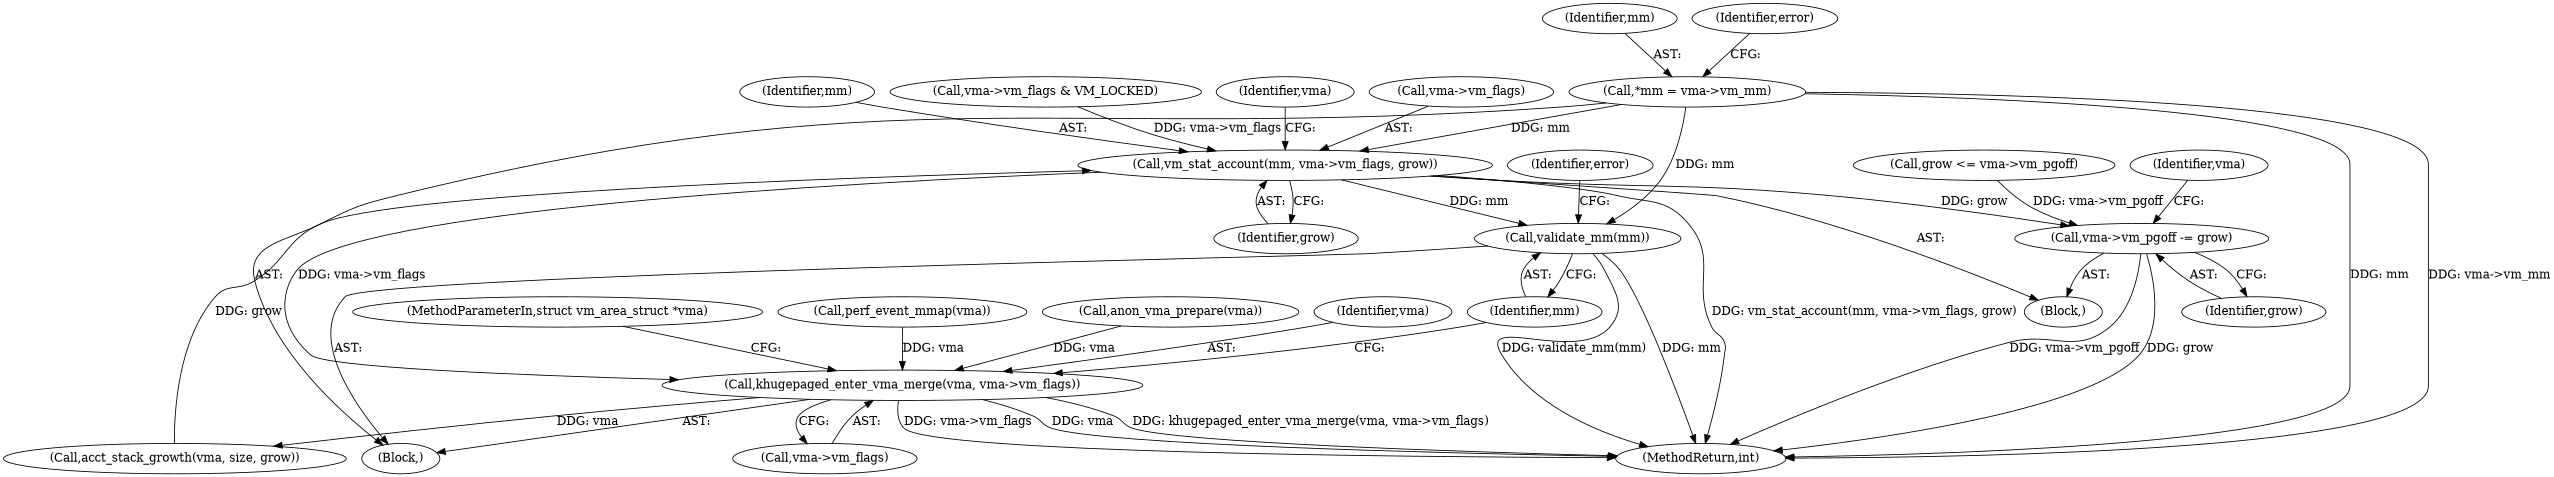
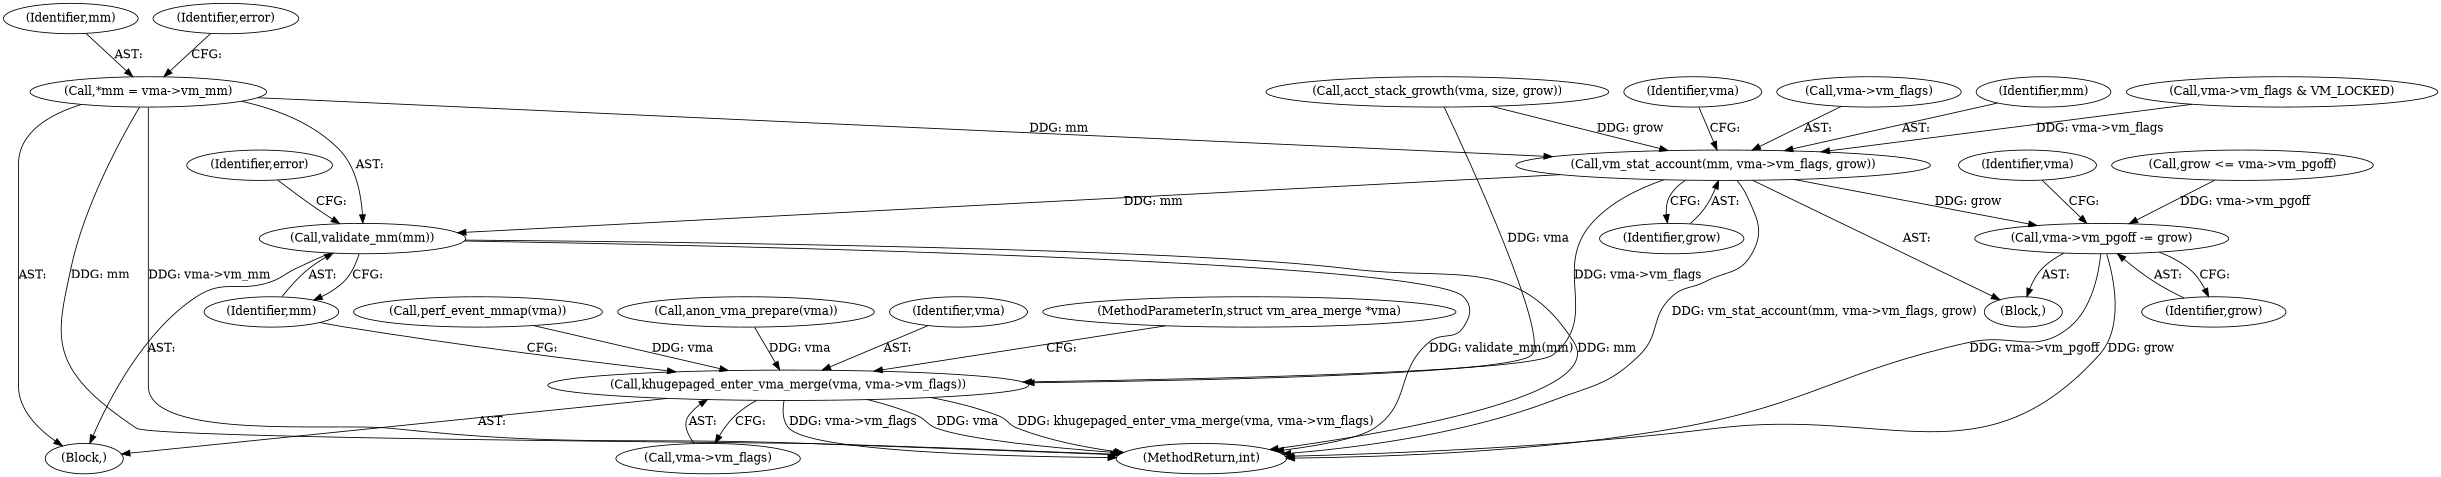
(1705, 165) -> (372, 165)
(558, 312) -> (1249, 312)
(521, 419) -> (1530, 356)
